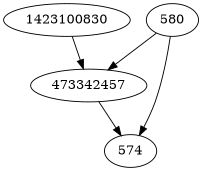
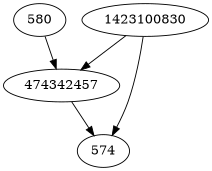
(161, 83) -> (134, 83)
(89, 86) -> (62, 86)
